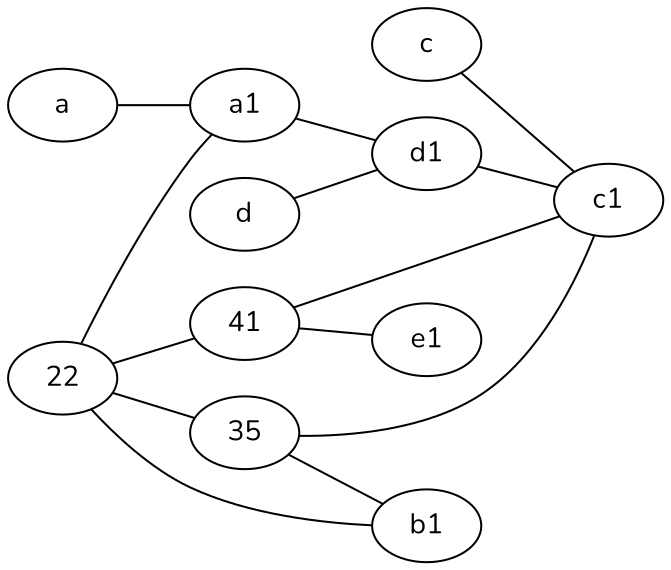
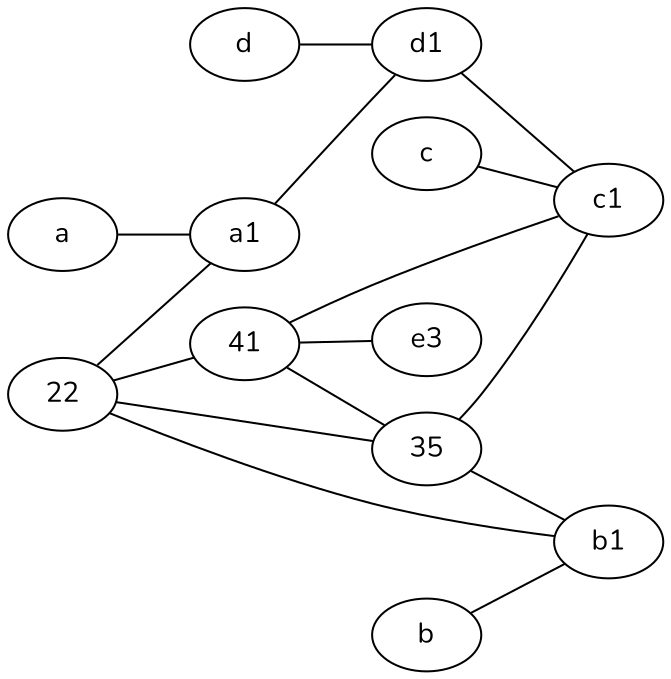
(427, 340) -> (427, 340)
none -> (336, 396)
none -> (427, 635)
